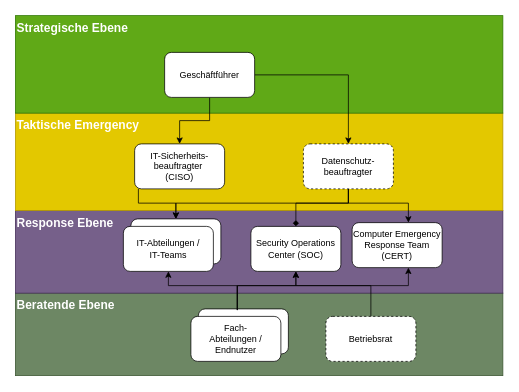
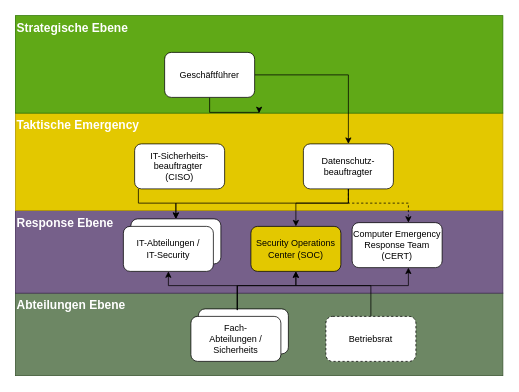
(190, 120) -> (235, 112)
(348, 166) -> (348, 166)
(384, 203) -> (384, 203)
(296, 219) -> (296, 219)
(168, 249) -> (168, 249)
(296, 249) -> (296, 249)
(66, 305) -> (69, 305)
(236, 339) -> (236, 339)
